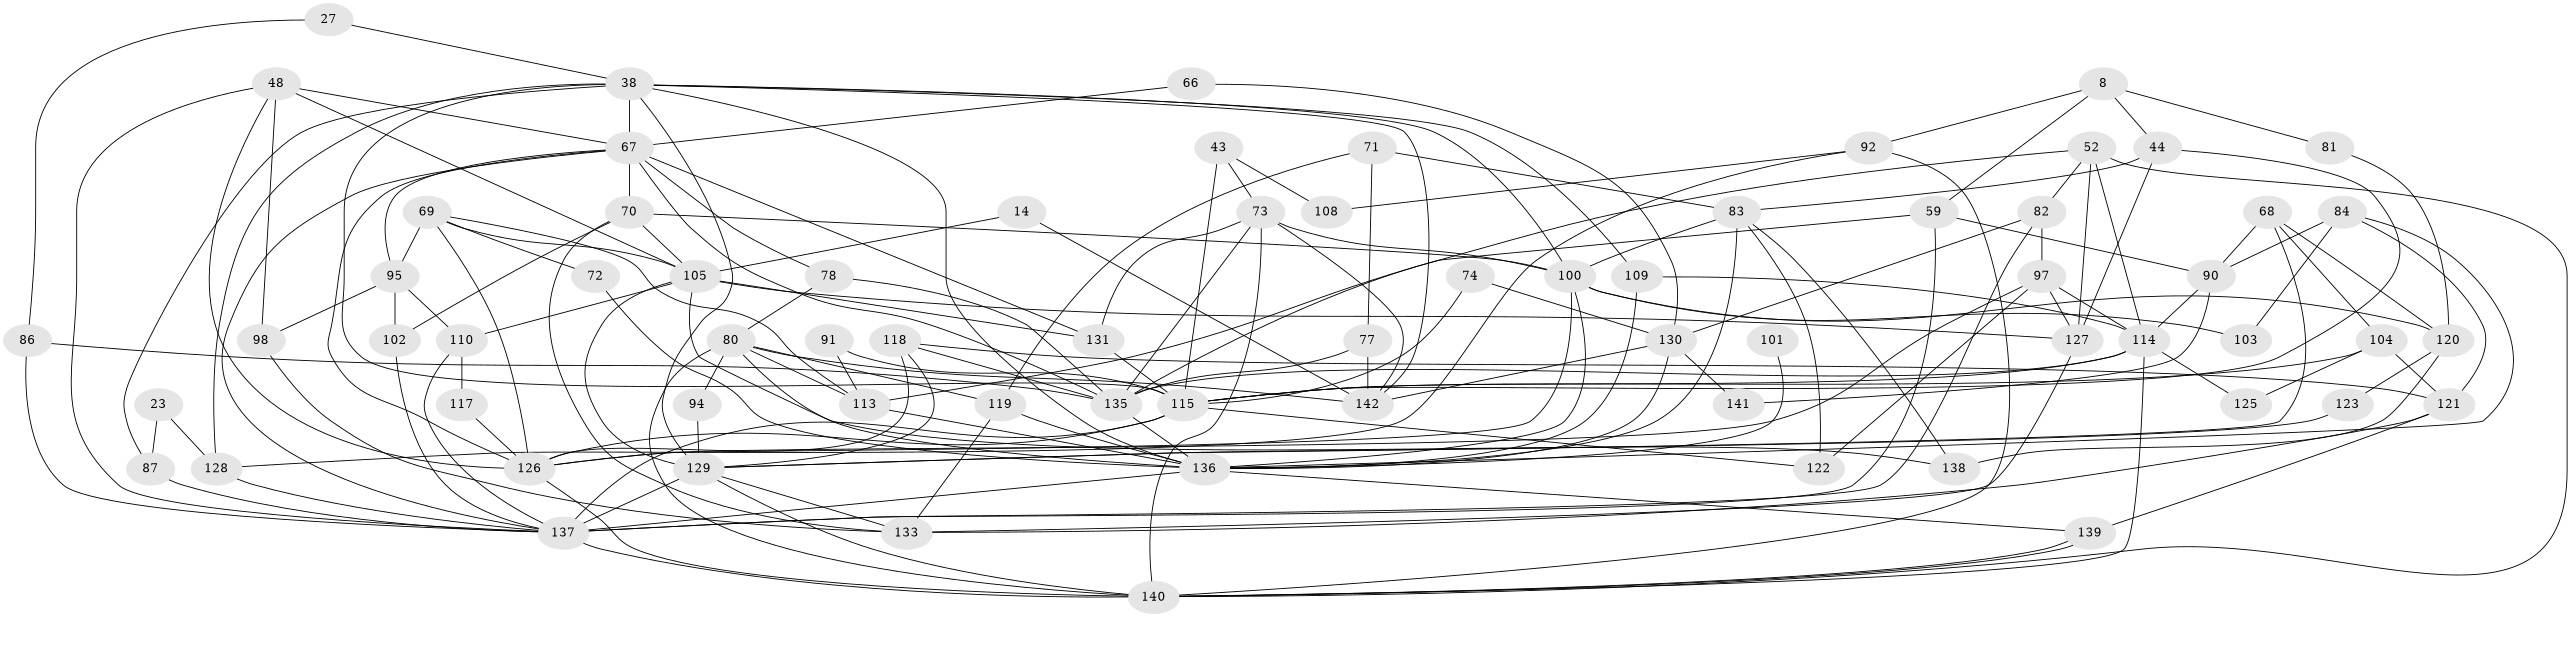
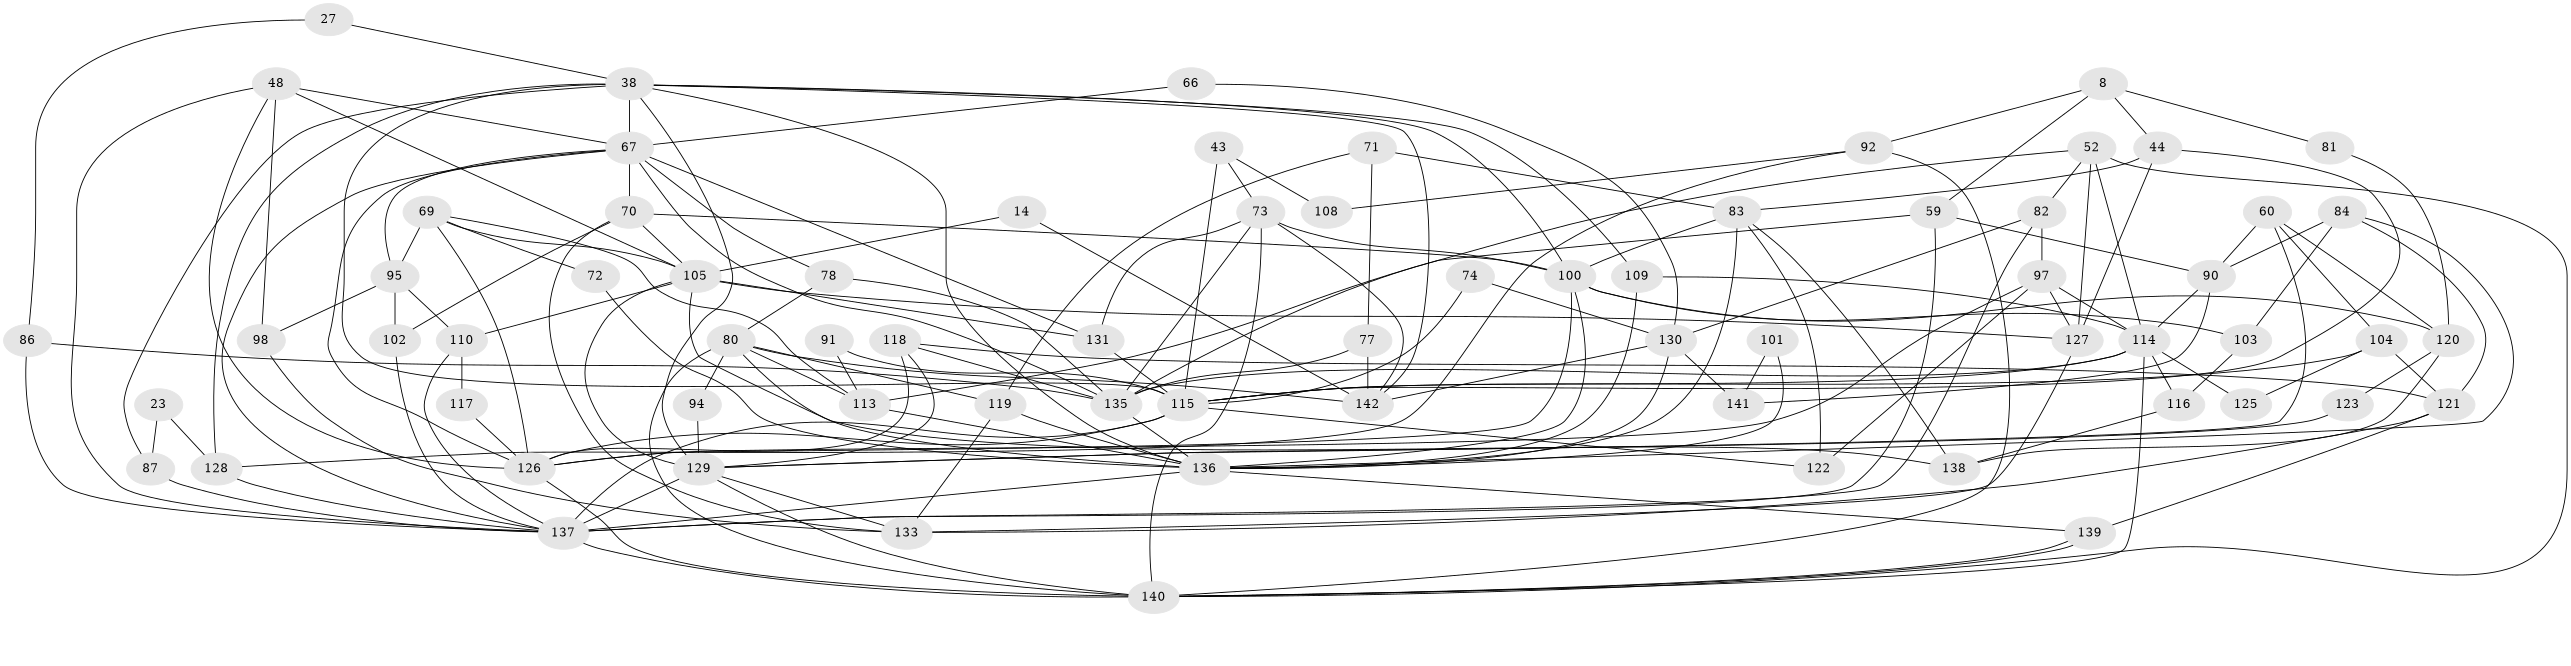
(2268, 212) -> (2268, 212)
none -> (1756, 373)
none -> (2179, 405)
